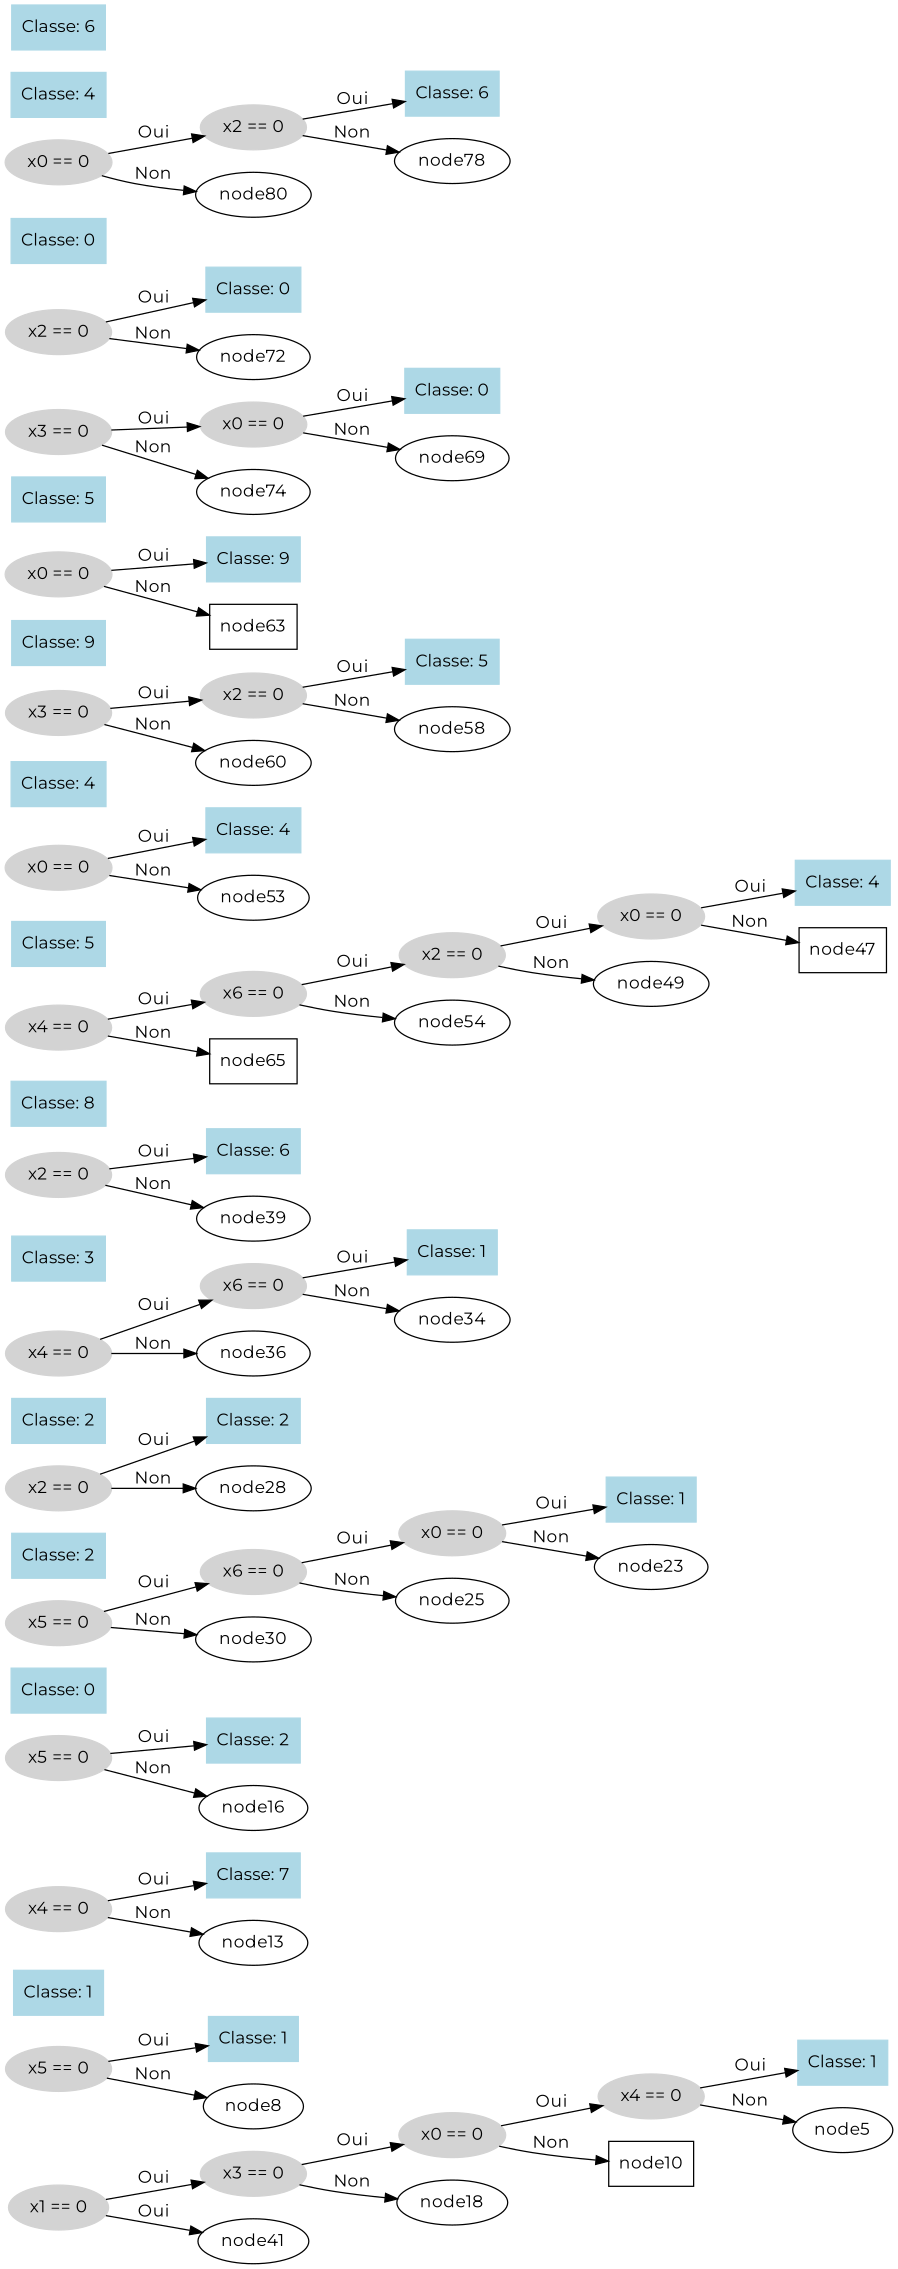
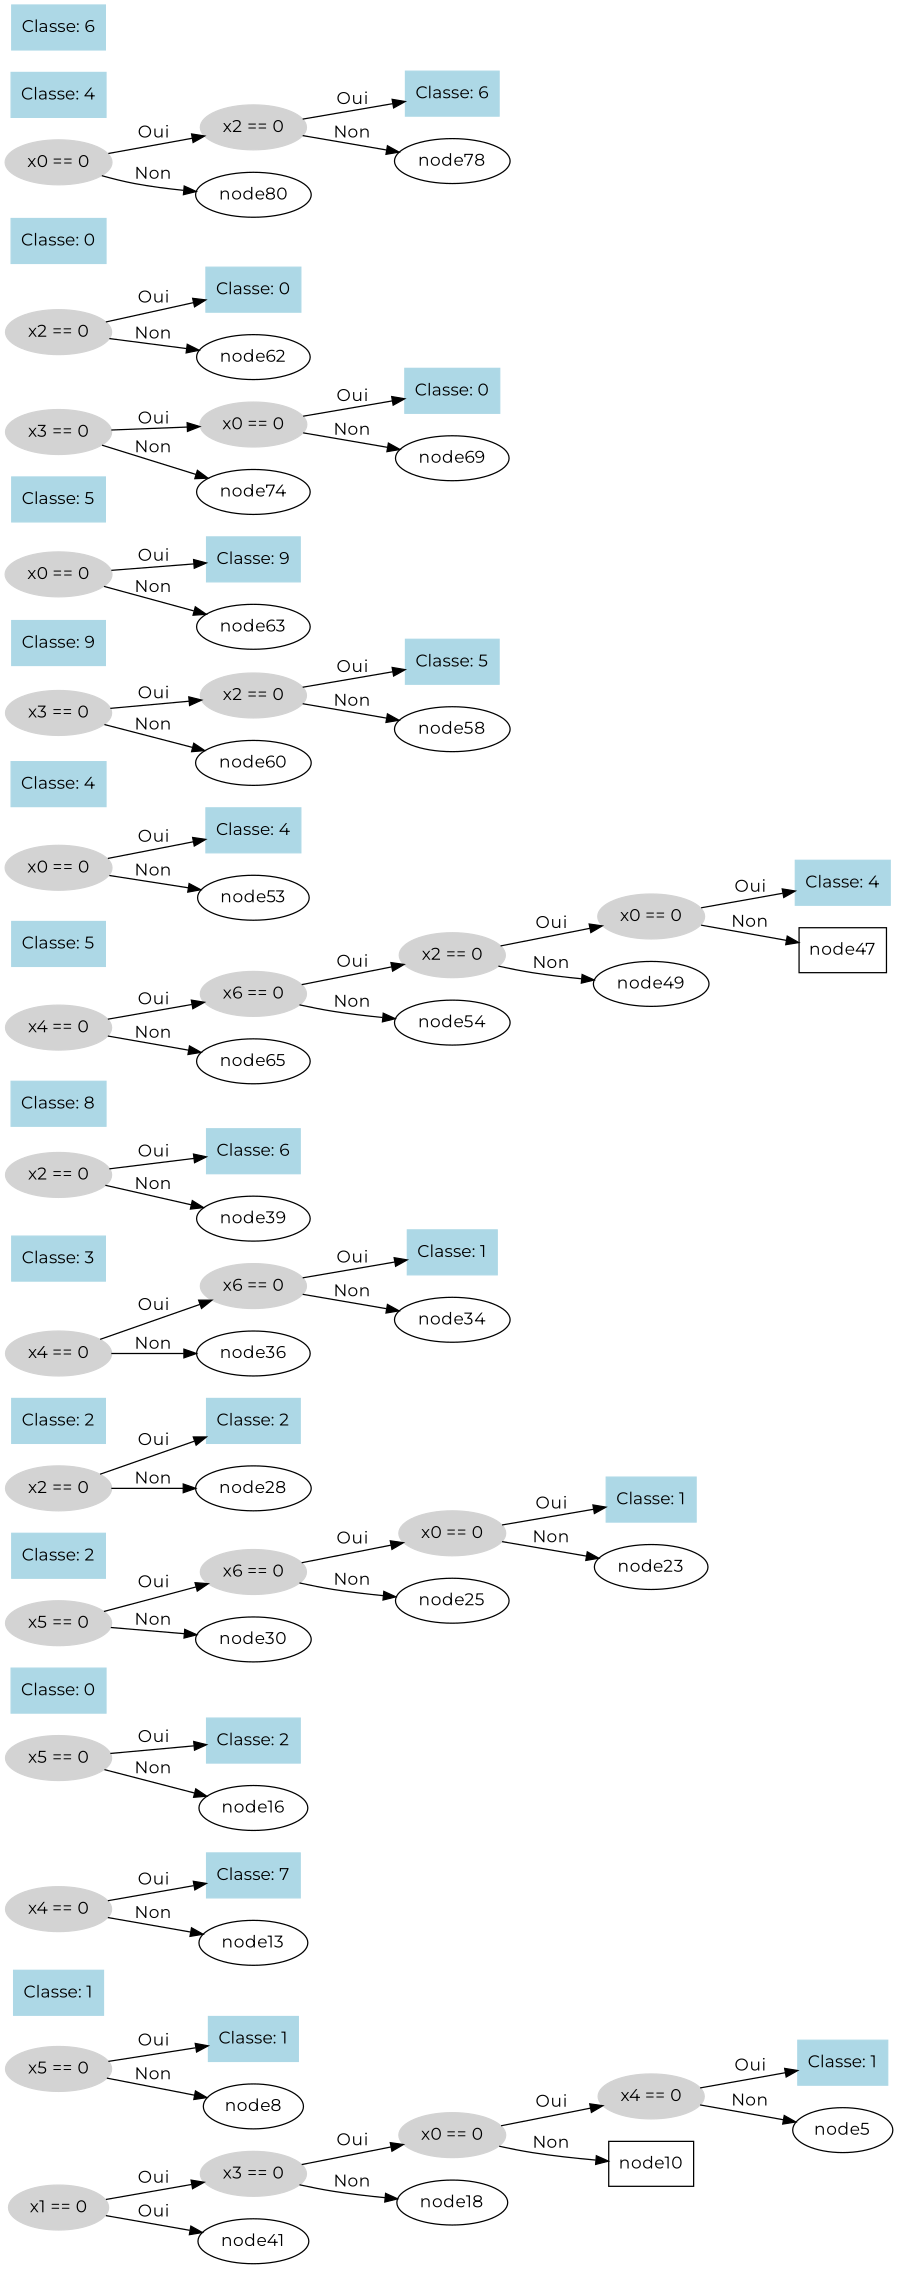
(253, 357) -> (253, 357)
(253, 627) -> (253, 627)
(253, 1061) -> (253, 1061)
